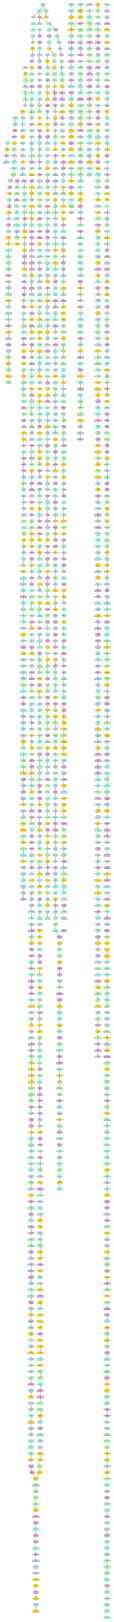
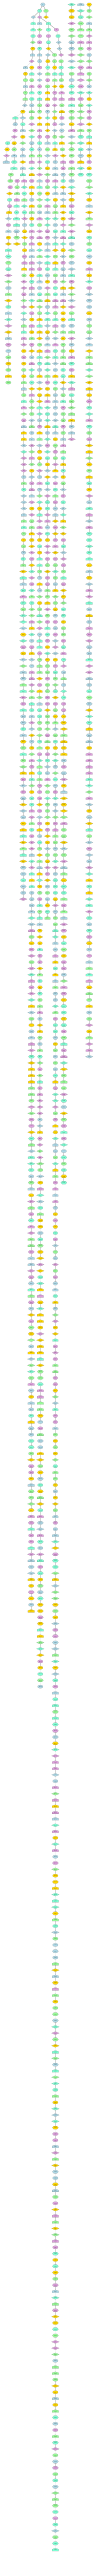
(58, 934) -> (55, 934)
(38, 1476) -> (40, 1476)
